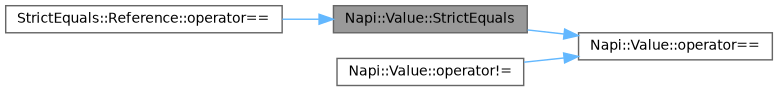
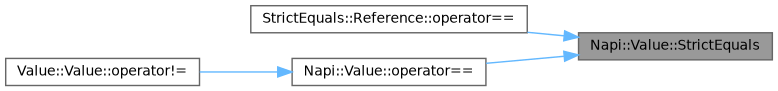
(546, 32) -> (525, 60)
(430, 72) -> (103, 72)
